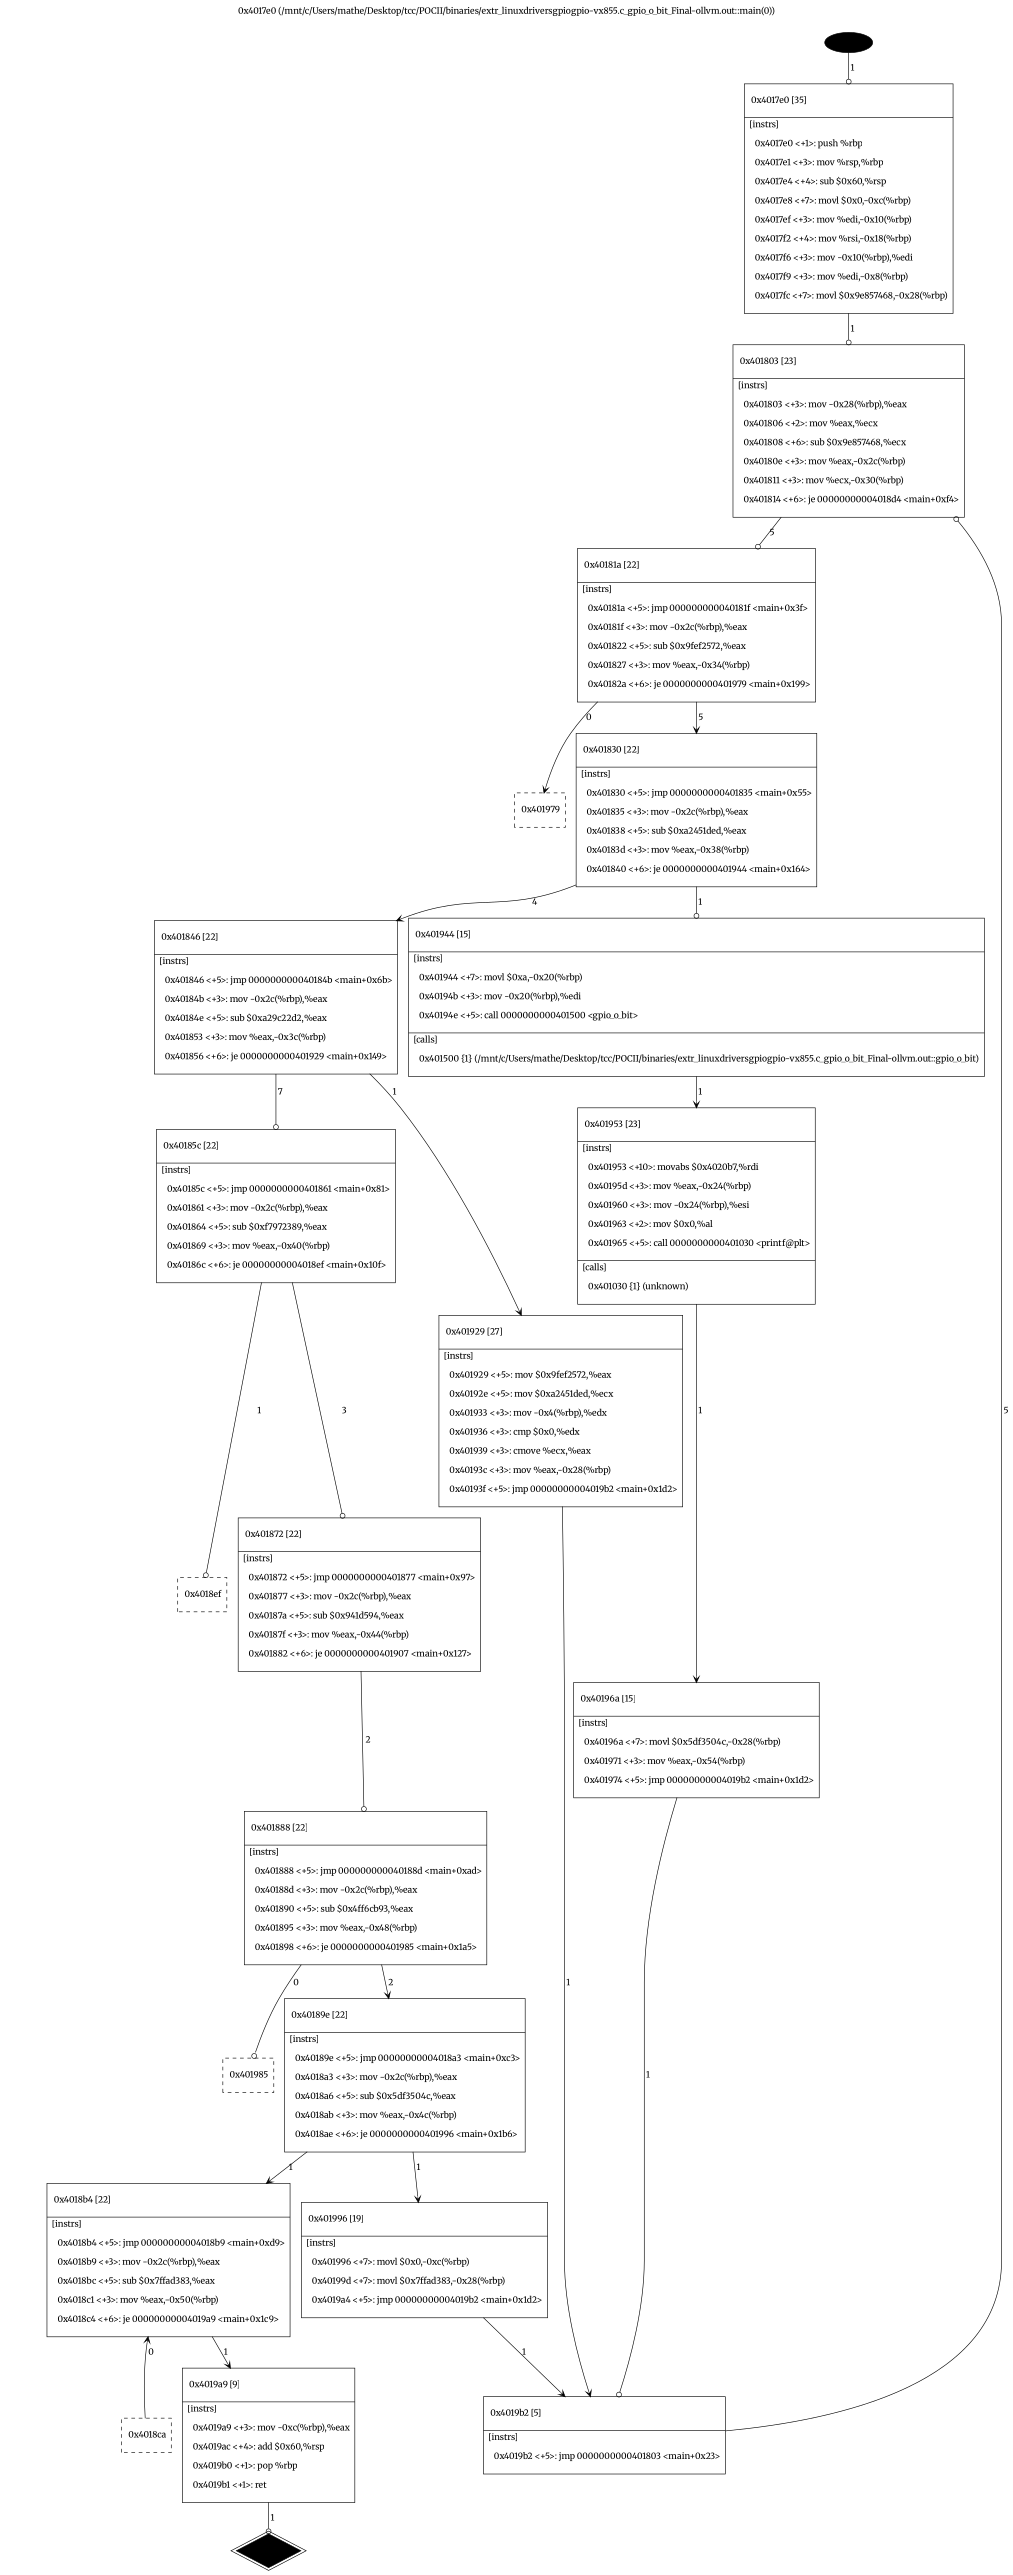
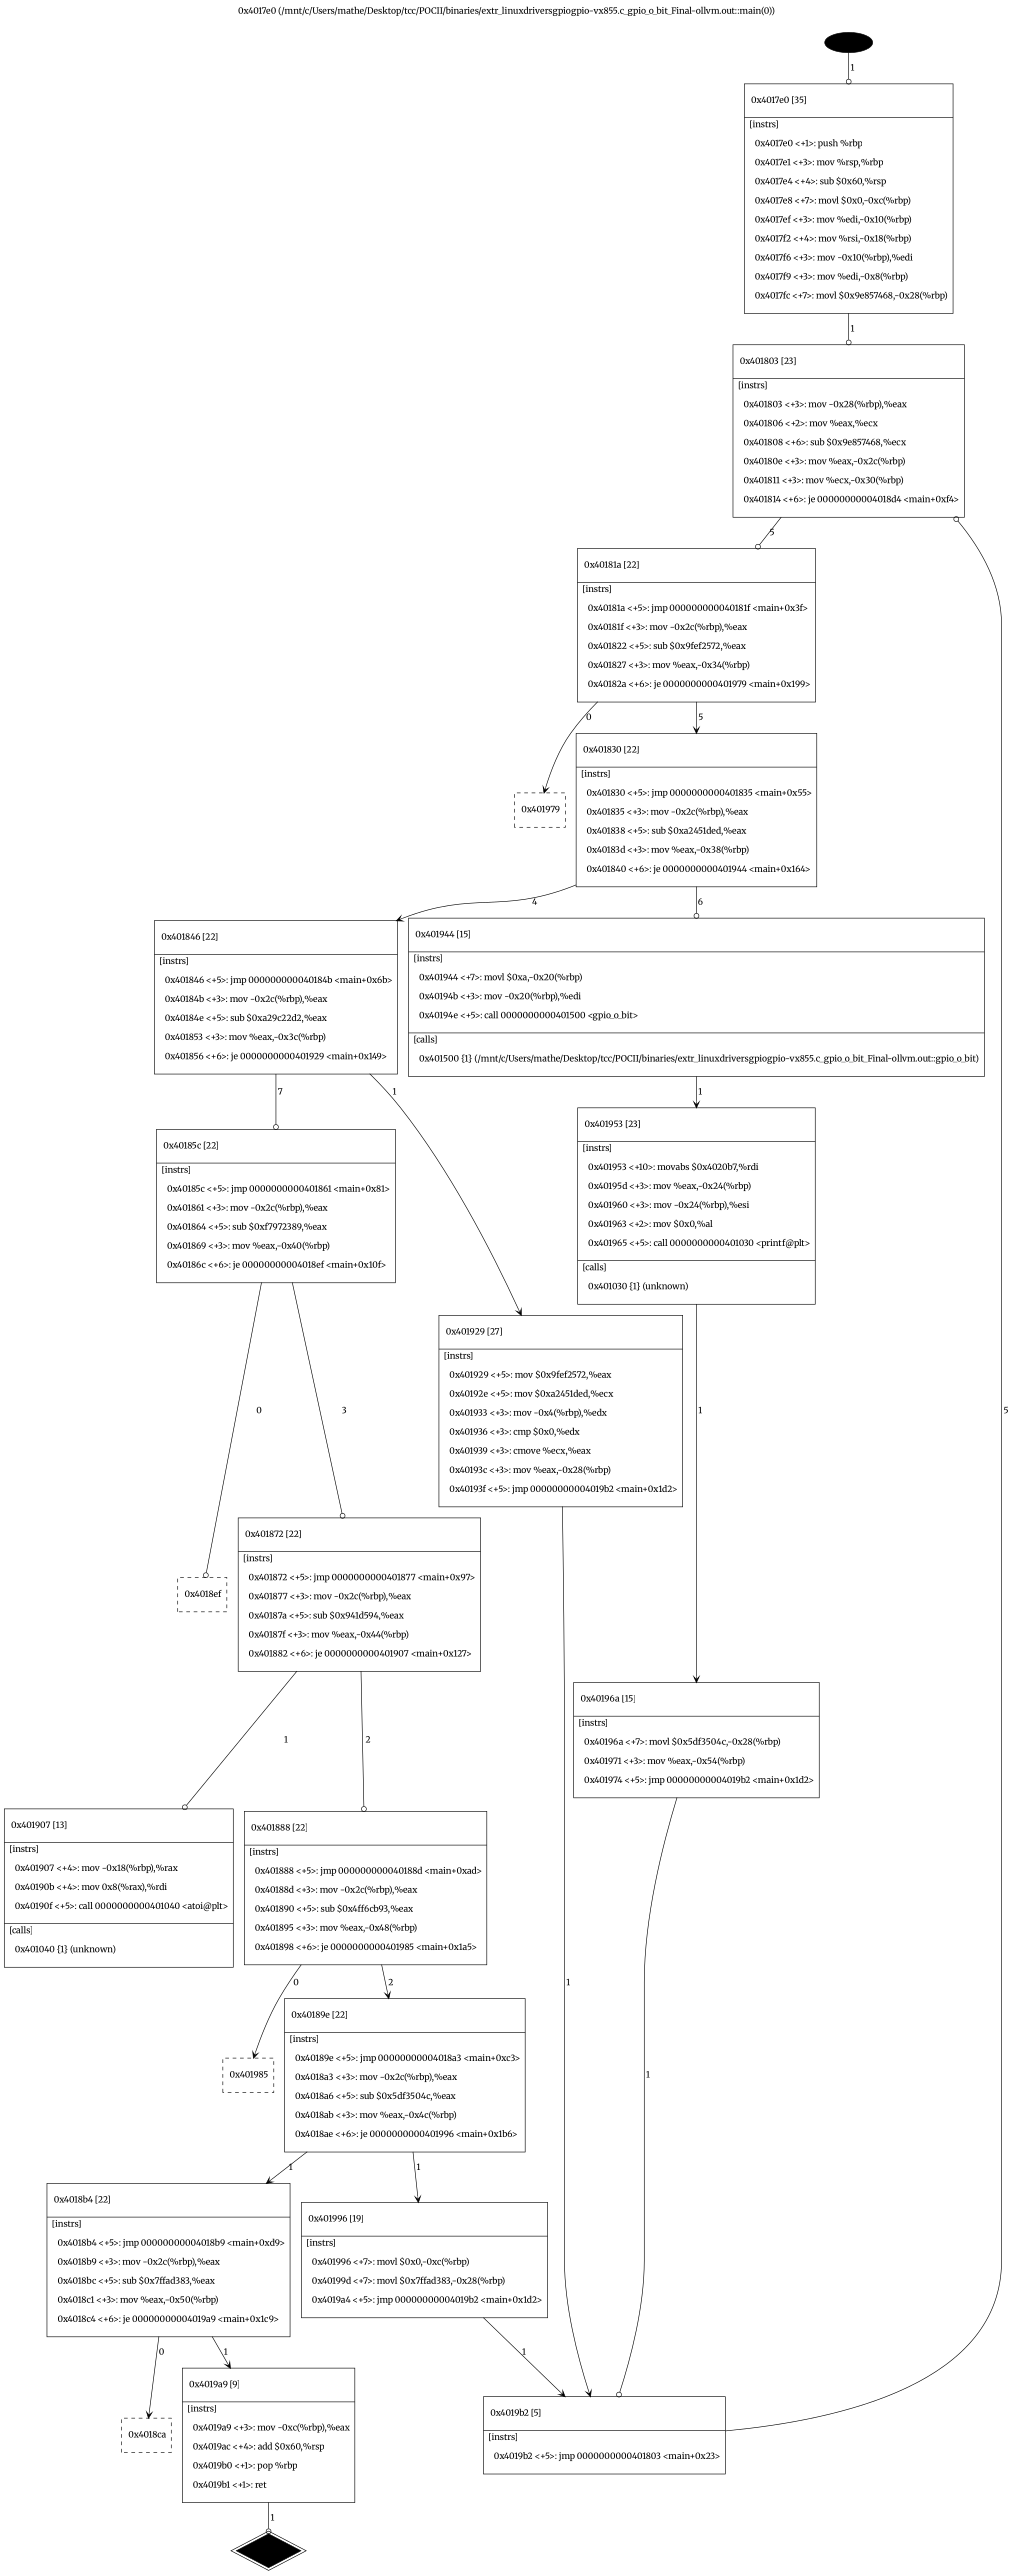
(700, 902) -> (700, 902)
(258, 1411) -> (258, 1411)
none -> (119, 1888)
(275, 2007) -> (275, 2007)
(144, 2380) -> (154, 2374)
